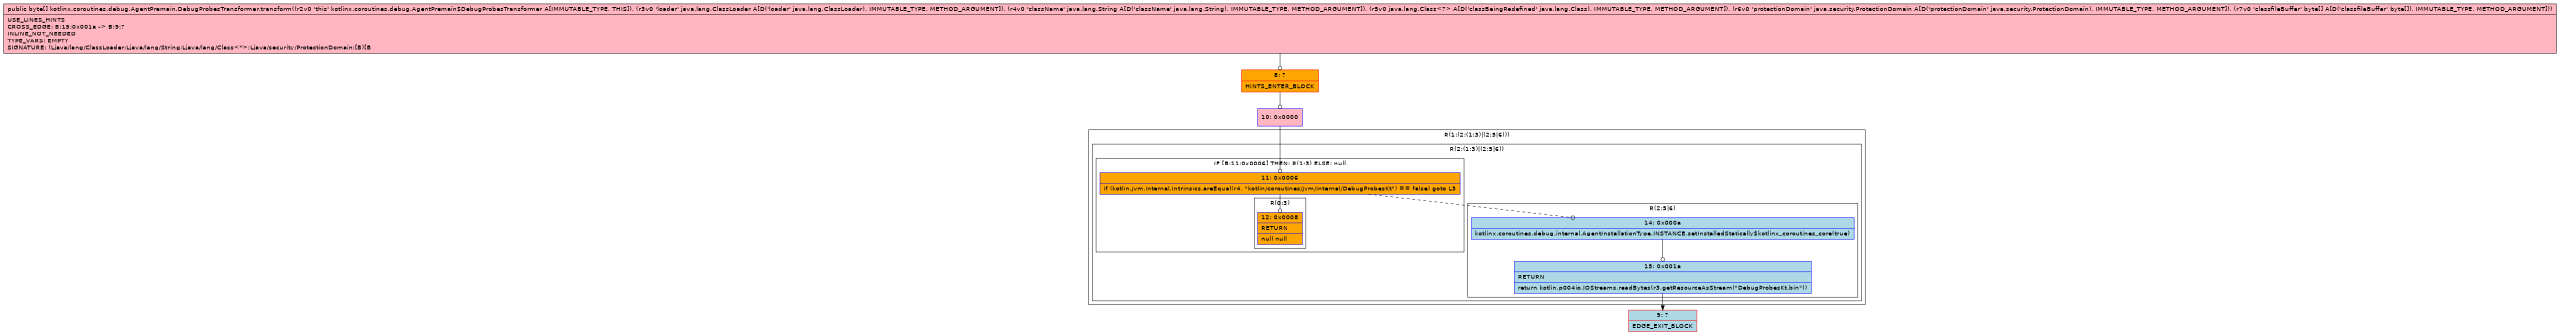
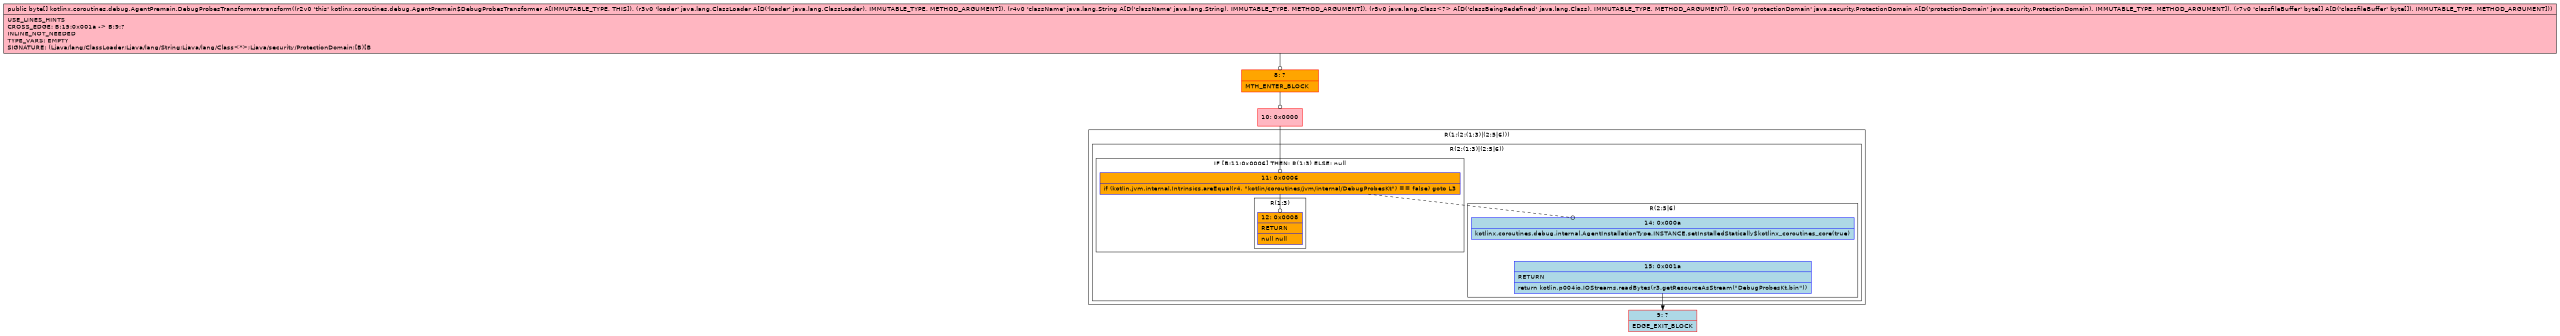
(1280, 86) -> (1277, 86)
(1280, 117) -> (1280, 117)
(1280, 203) -> (1280, 203)
(1663, 248) -> none
